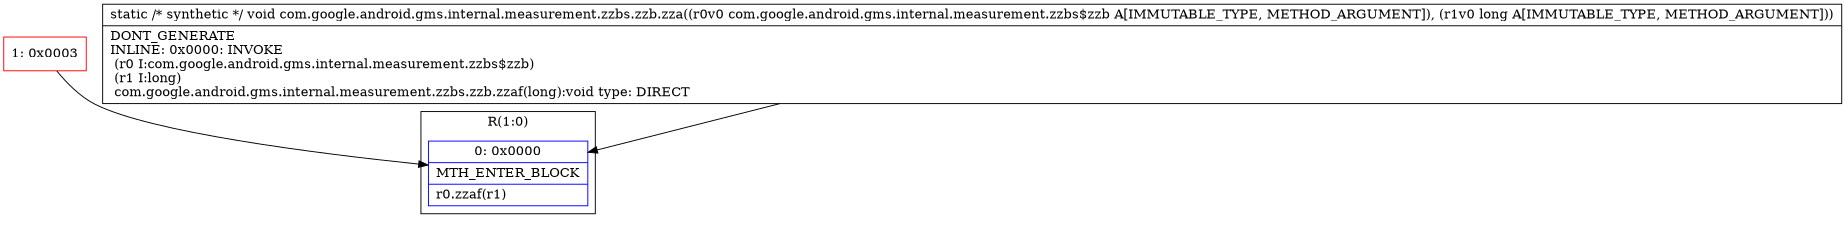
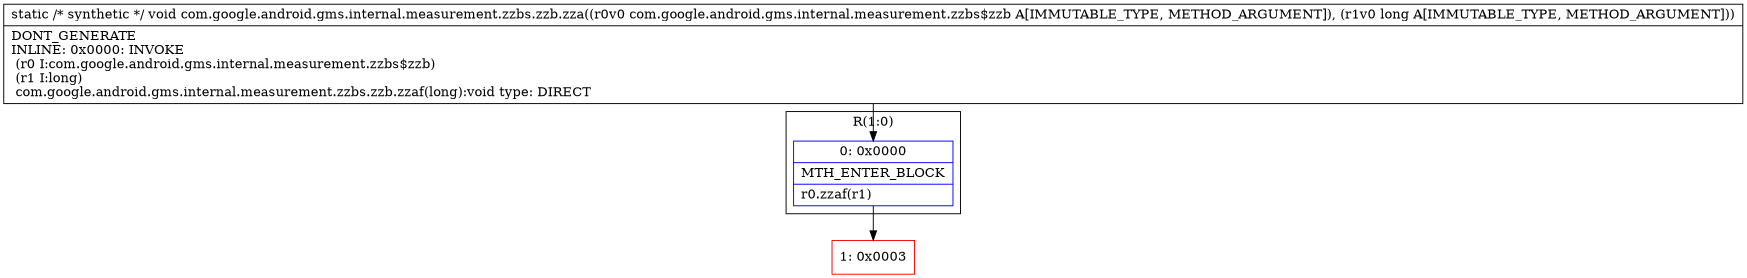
(230, 139) -> (873, 220)
